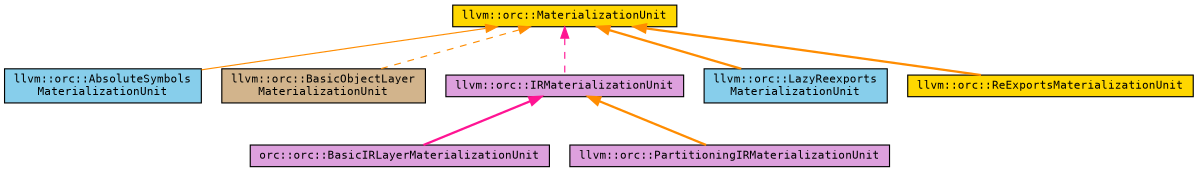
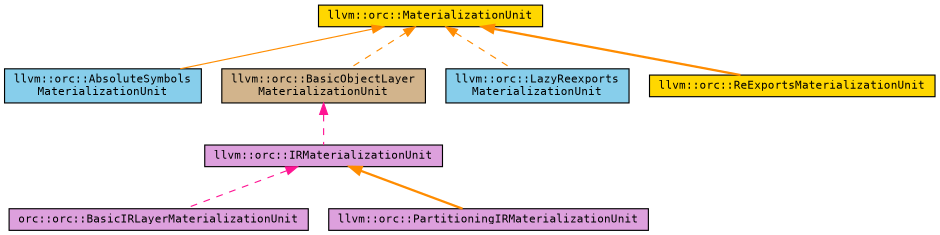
(675, 49) -> (484, 51)
(565, 57) -> (324, 130)
(477, 123) -> (236, 190)
